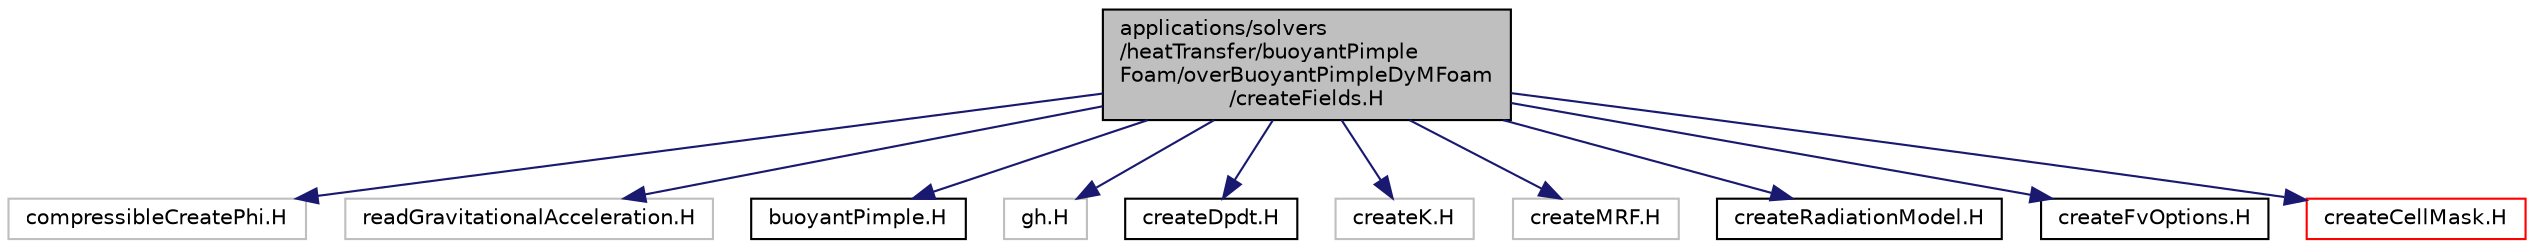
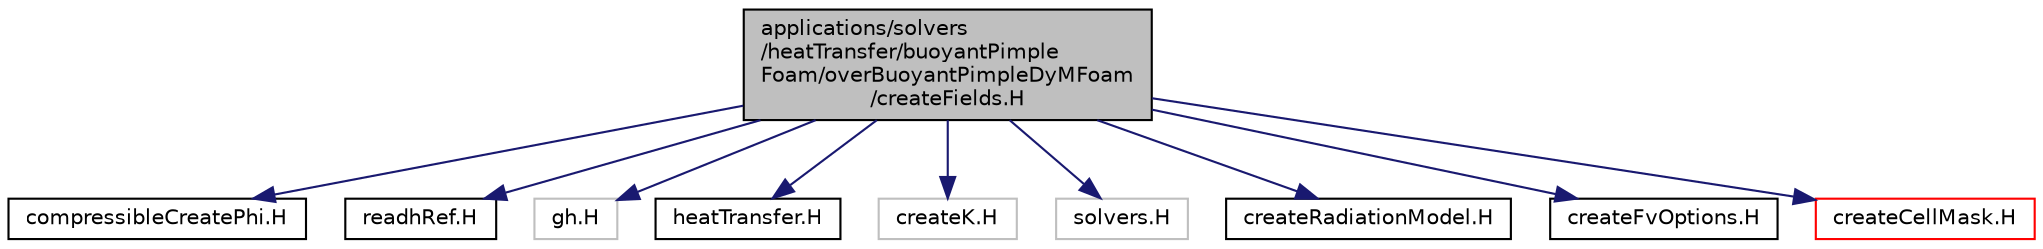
(157, 219) -> (157, 219)
(529, 219) -> none
(858, 219) -> (421, 219)
(1211, 219) -> (748, 219)
(1596, 219) -> (1122, 219)
